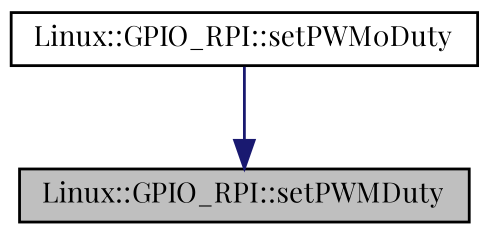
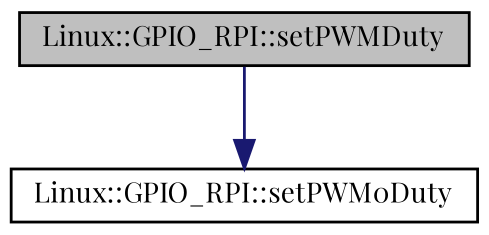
(244, 103) -> (244, 103)
